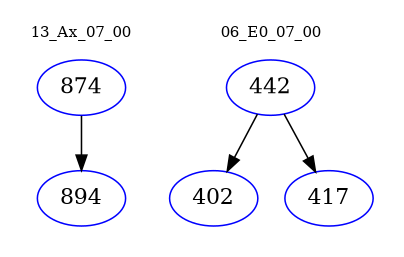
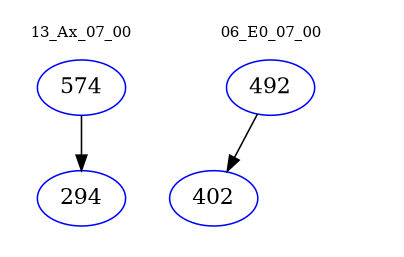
(81, 88) -> (81, 88)
(271, 88) -> (271, 88)
(81, 198) -> (81, 198)
(329, 198) -> none
